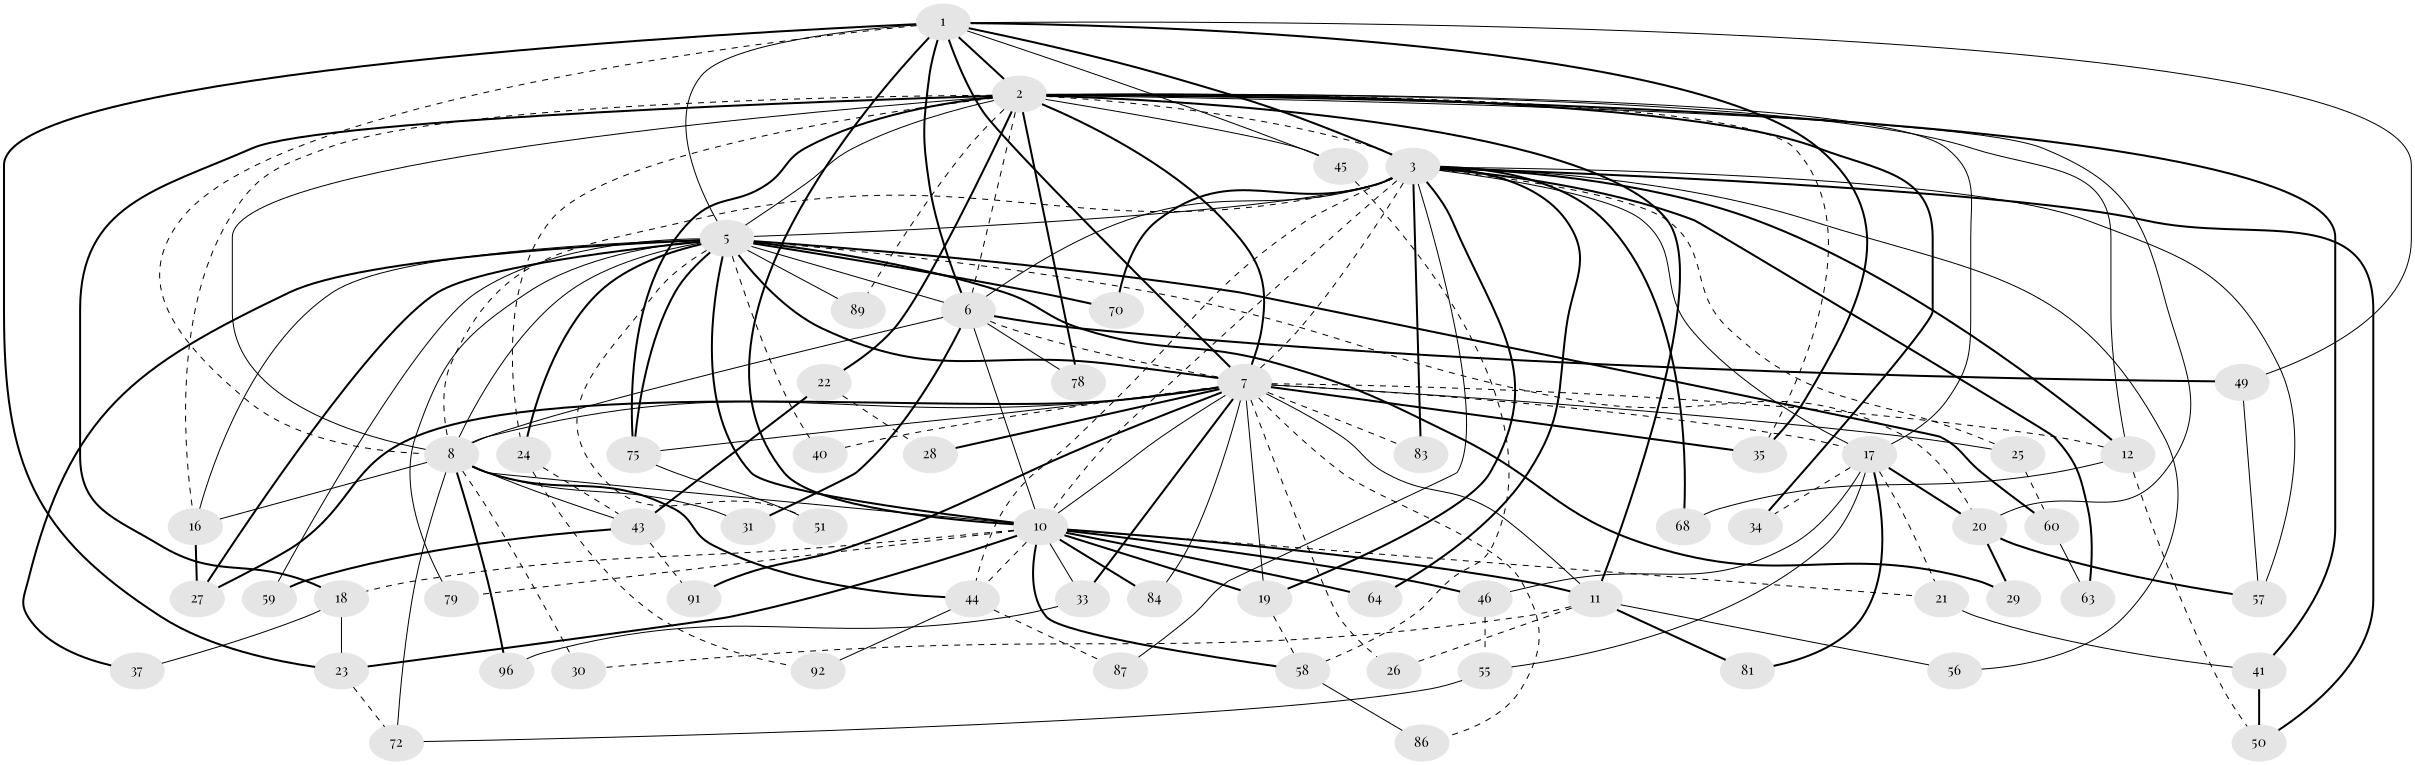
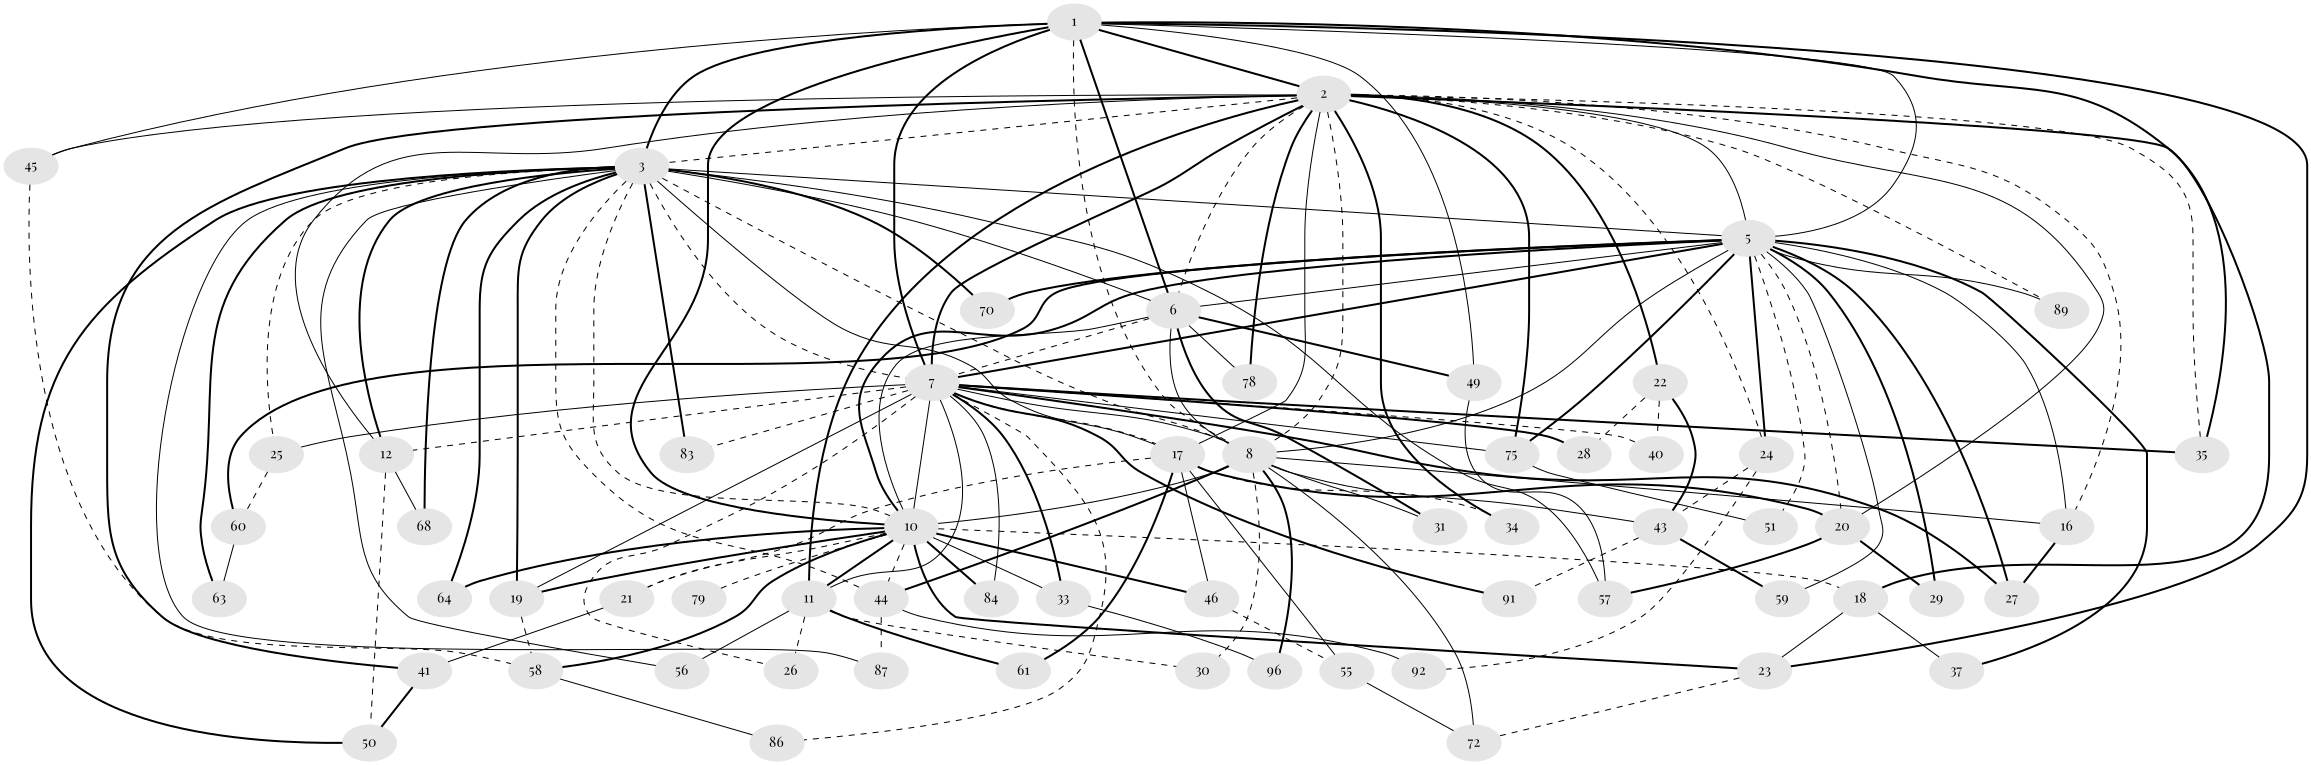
(440, 160) -> (1343, 282)
(475, 332) -> none
(766, 349) -> (1658, 419)
(1747, 671) -> (1023, 671)
